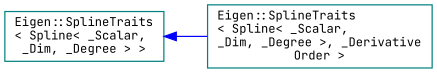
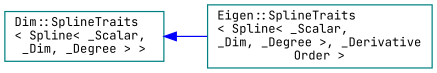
(84, 36) -> (84, 36)
